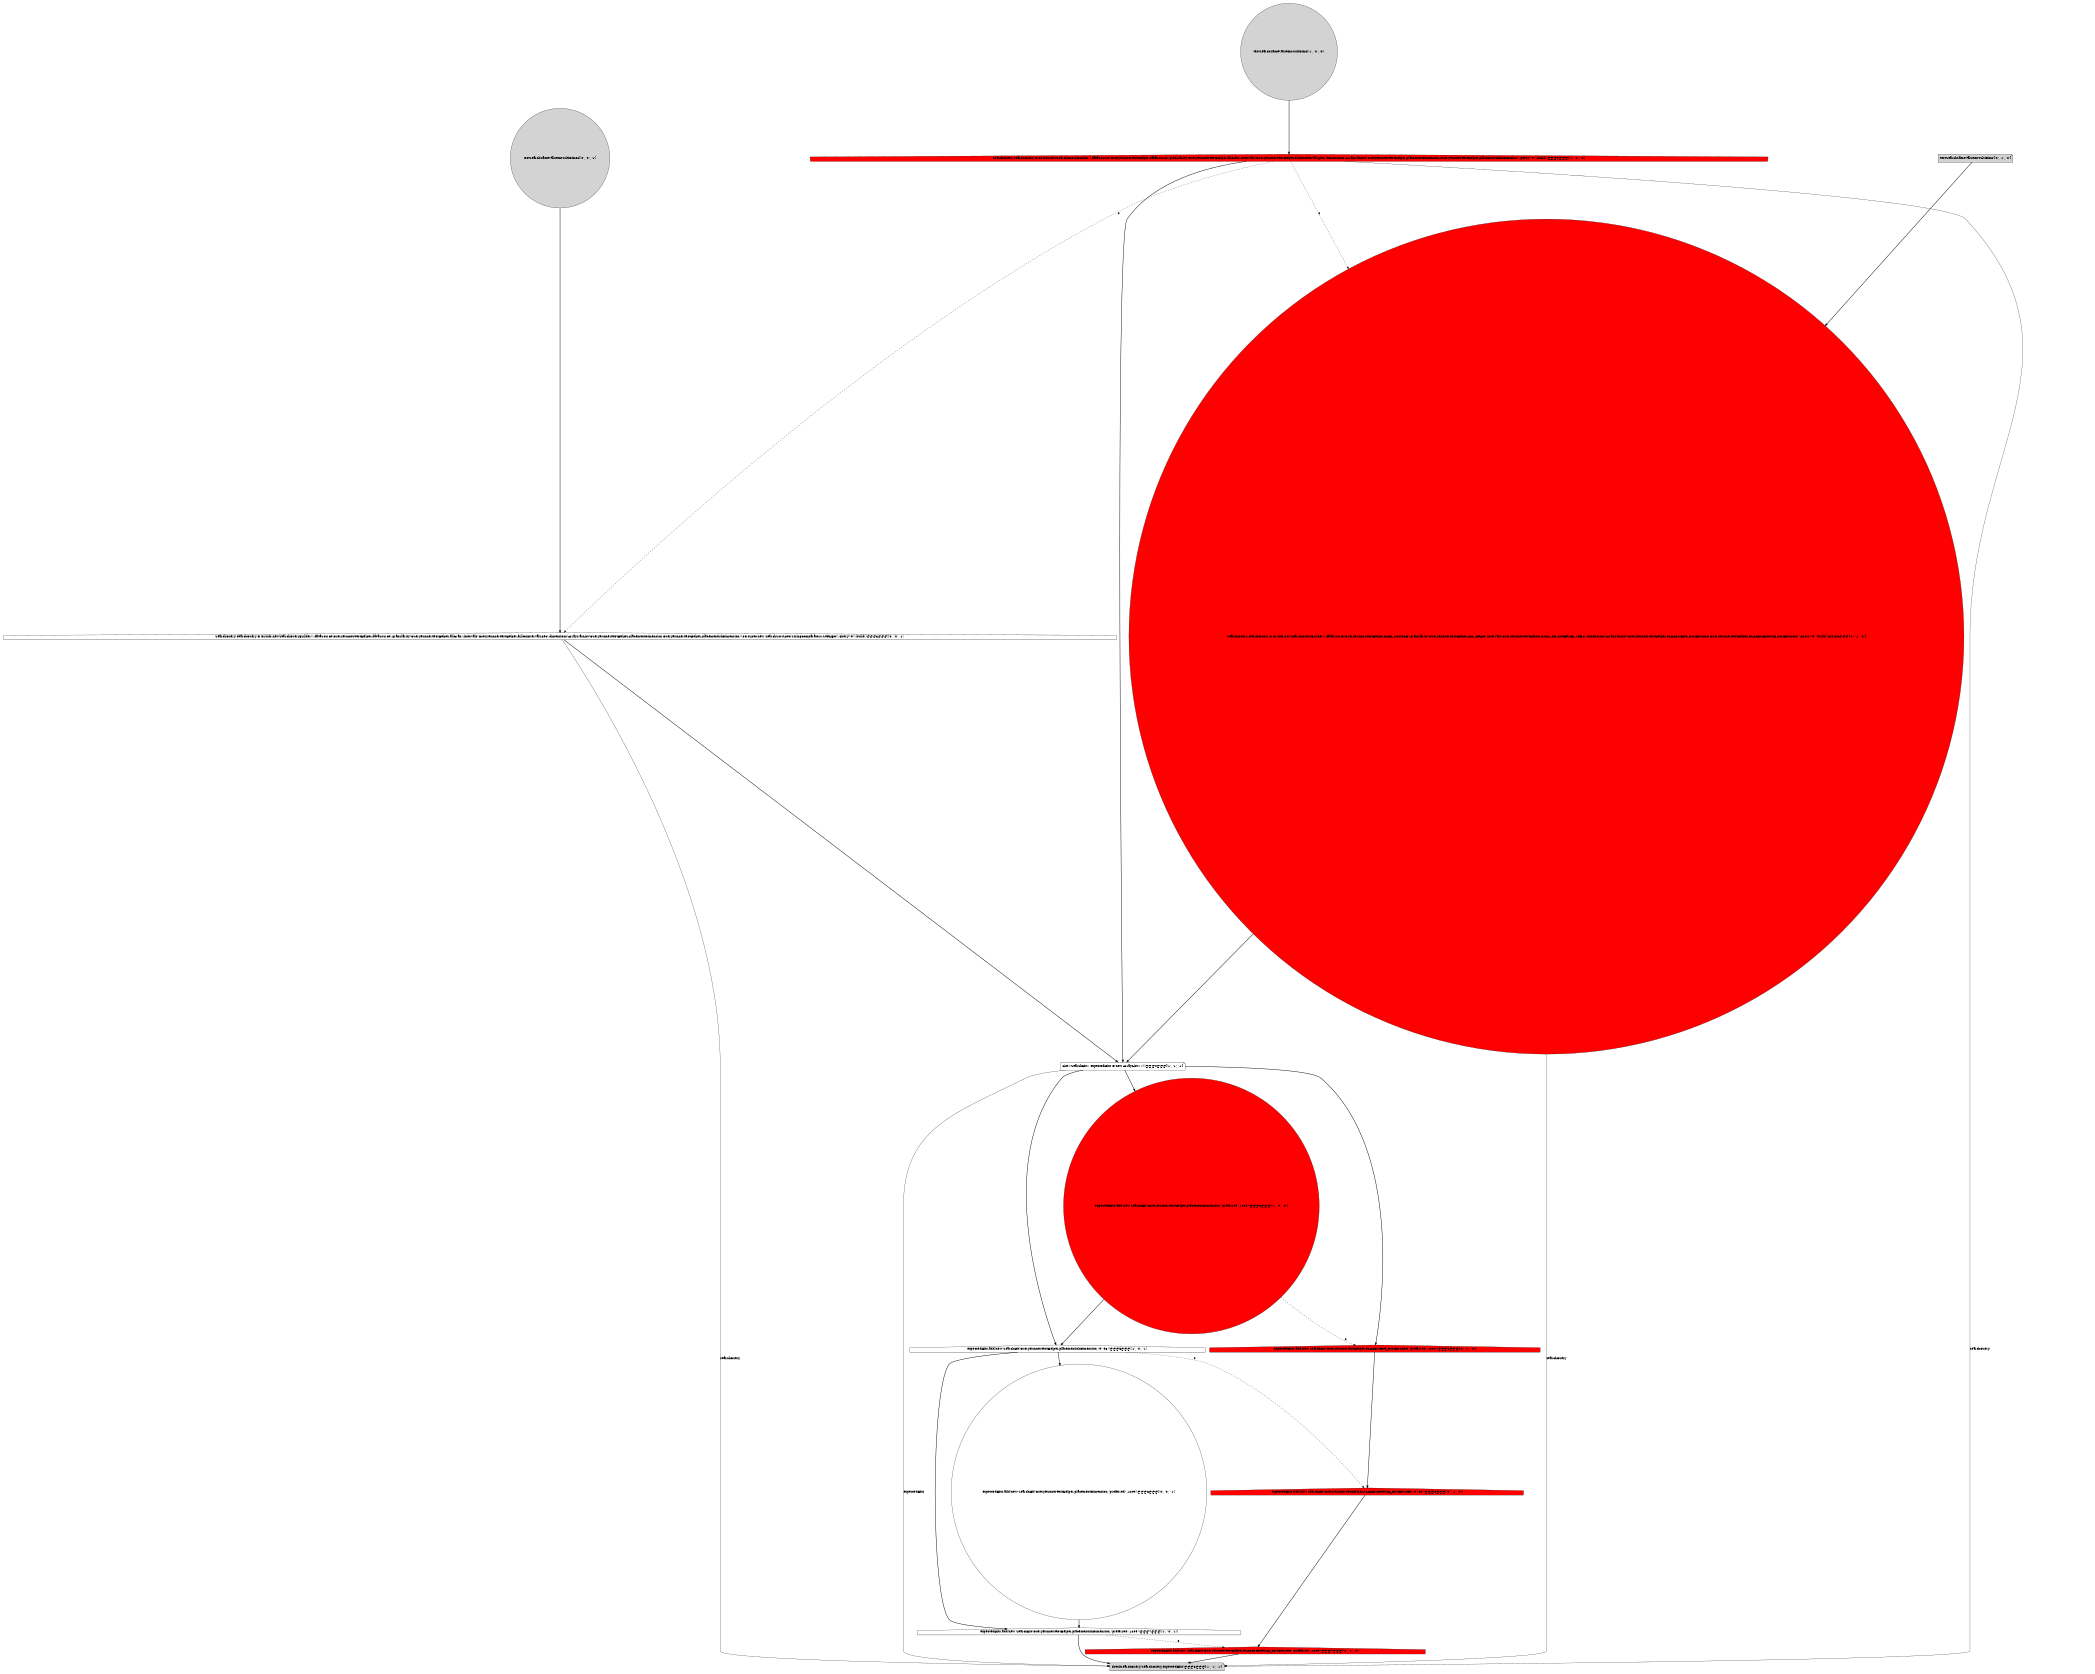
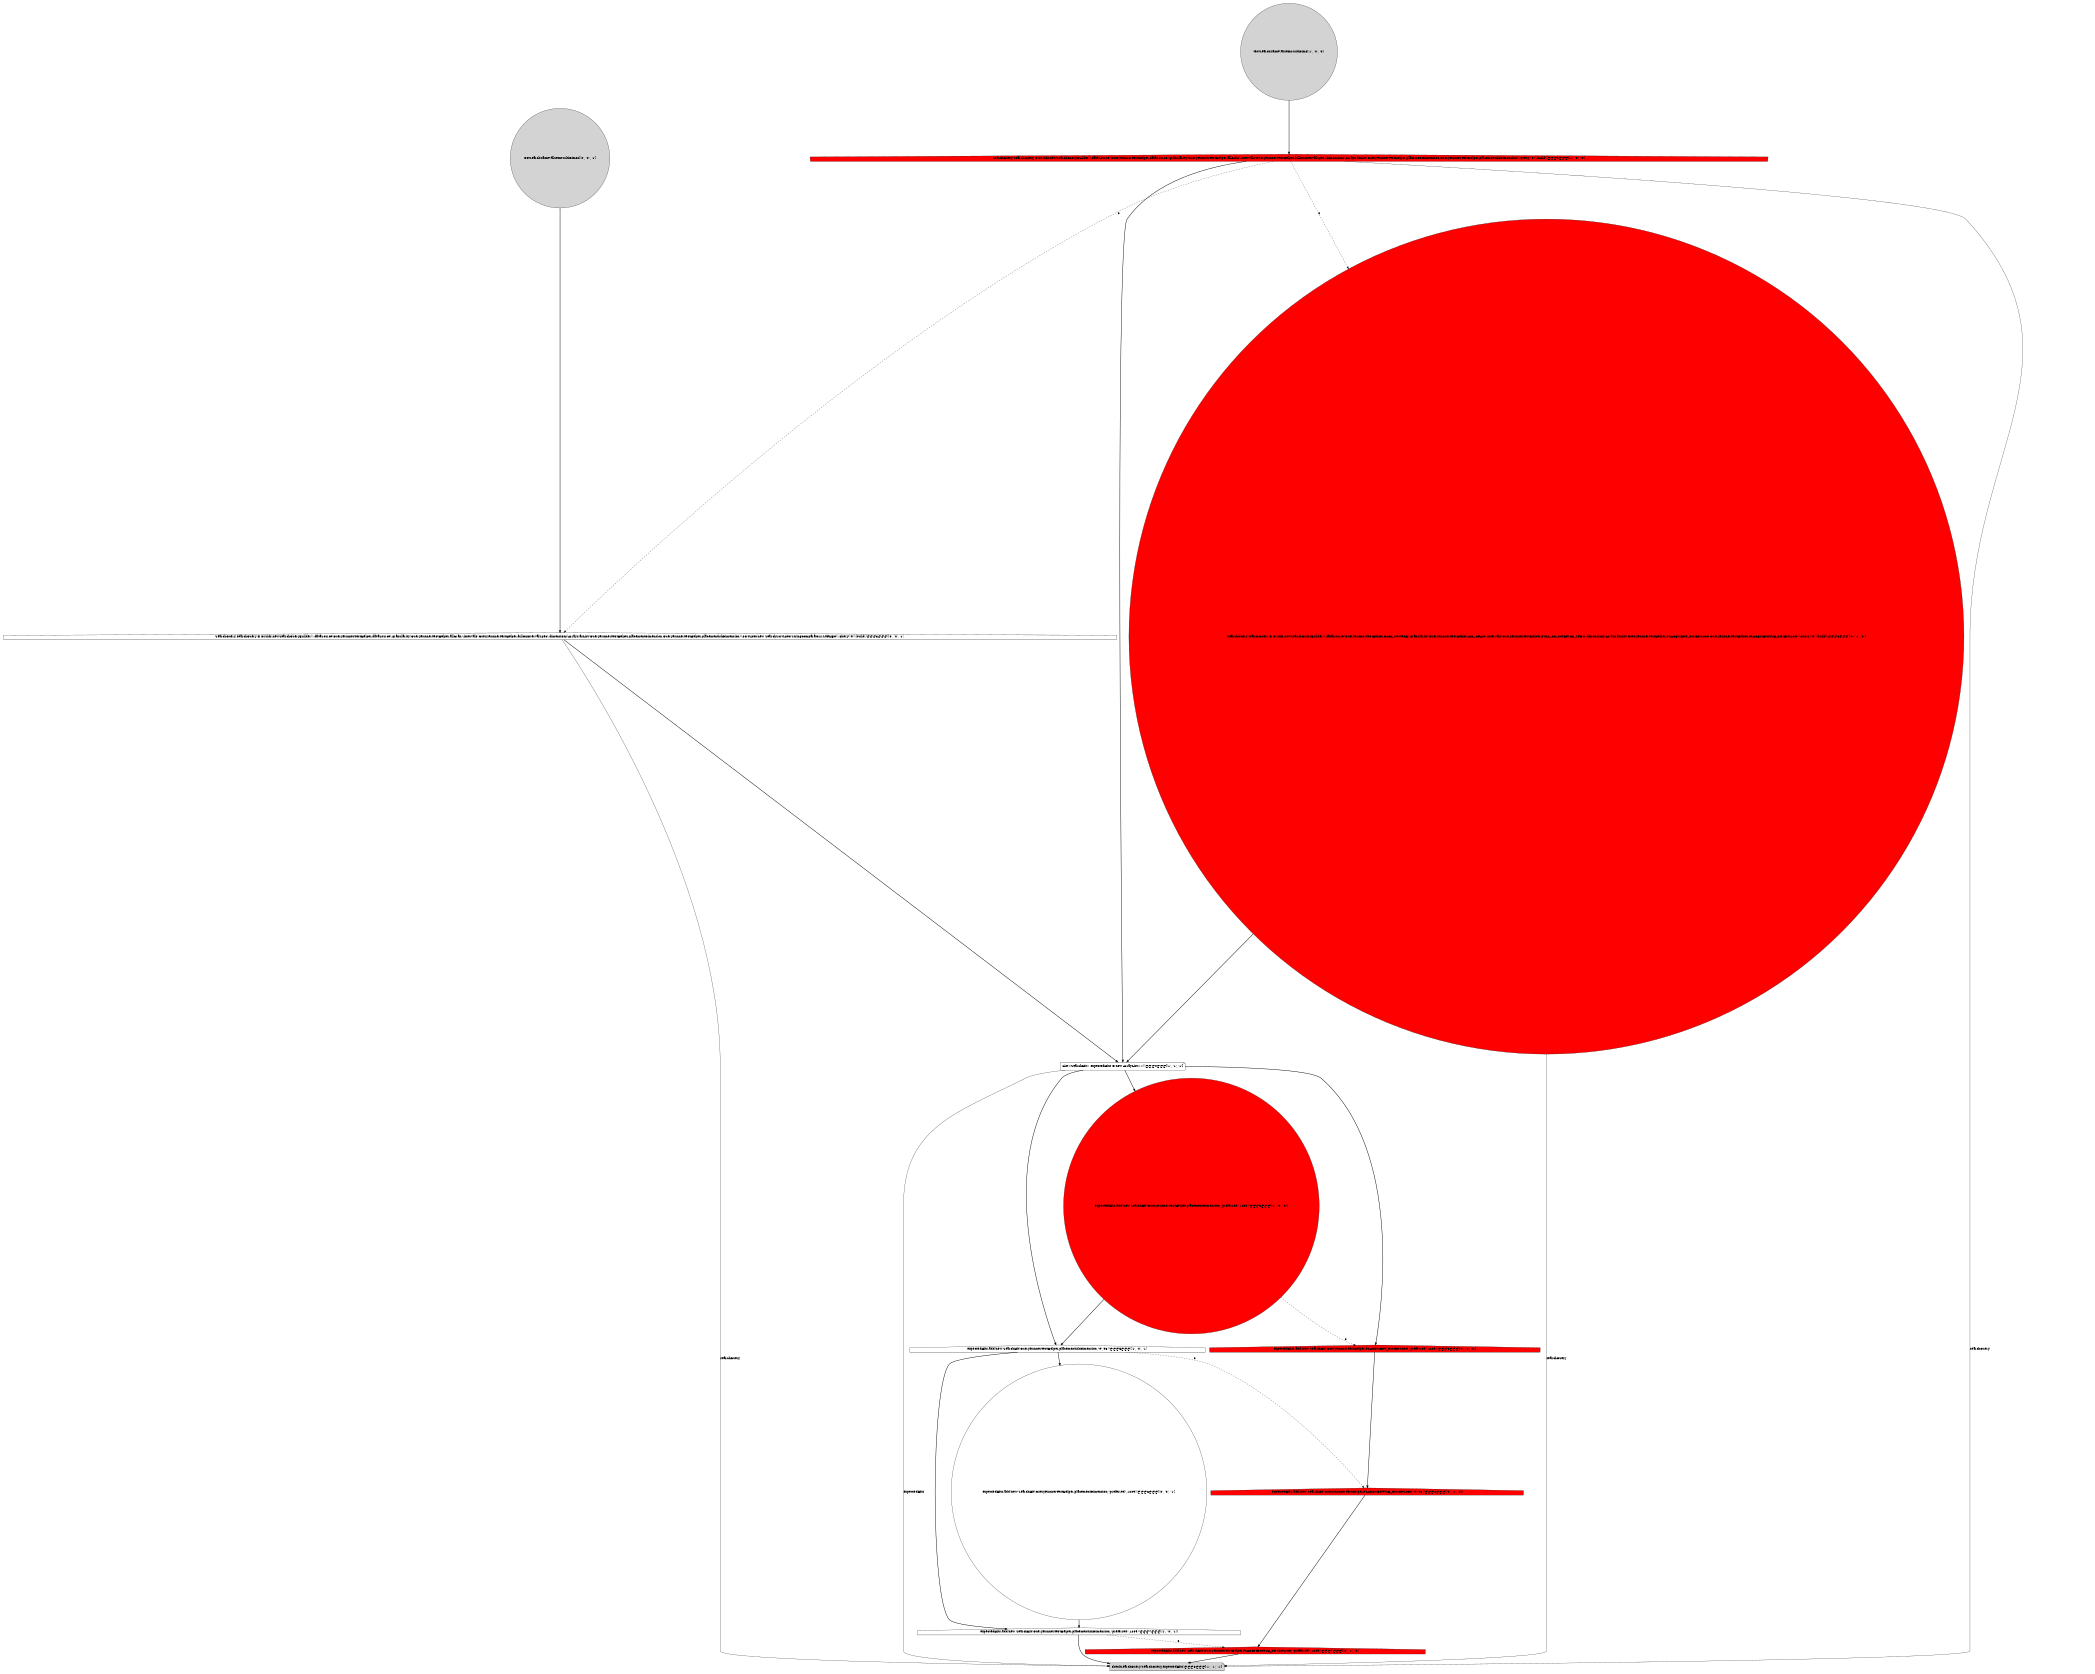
(1975, 158) -> none
